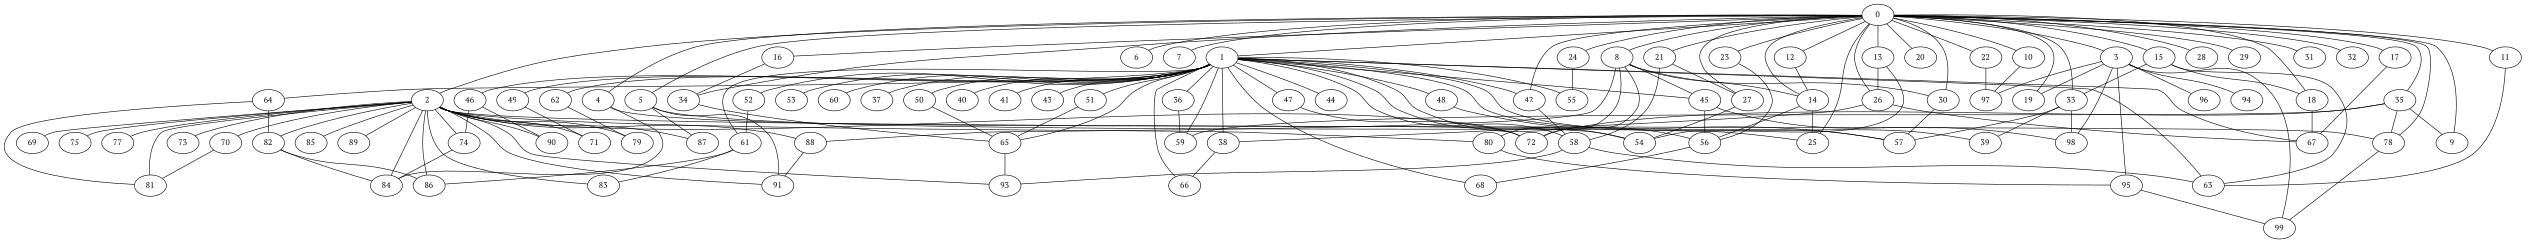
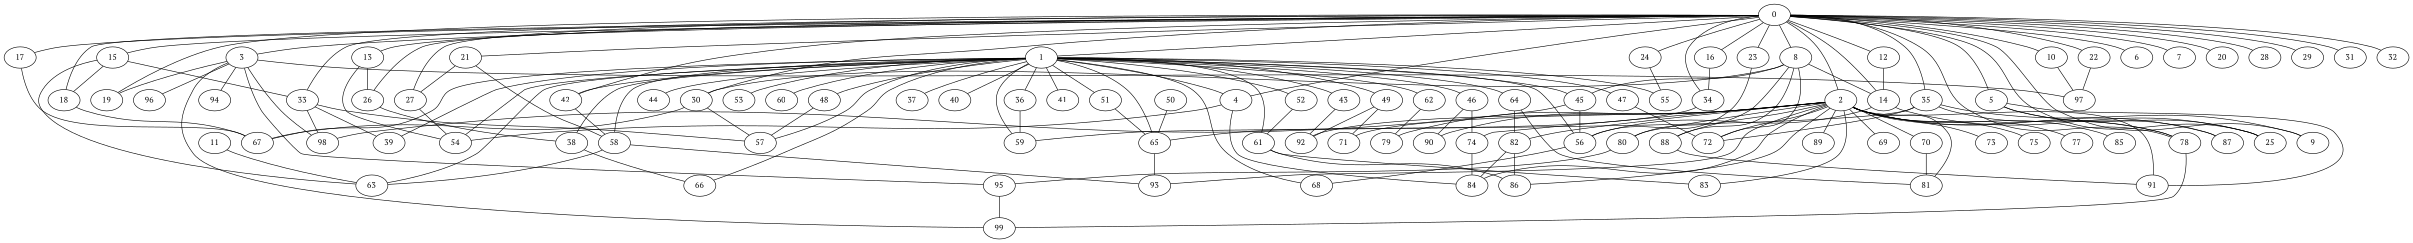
(2194, 22) -> none
(1071, 79) -> (1141, 73)
(2134, 133) -> (479, 128)
none -> (1301, 143)
